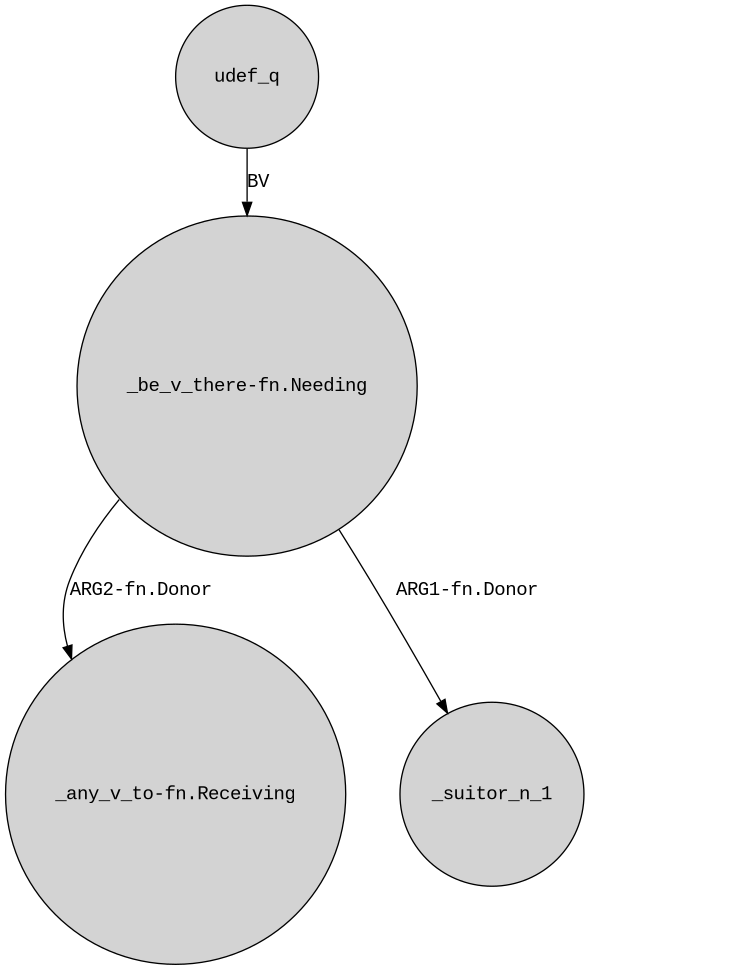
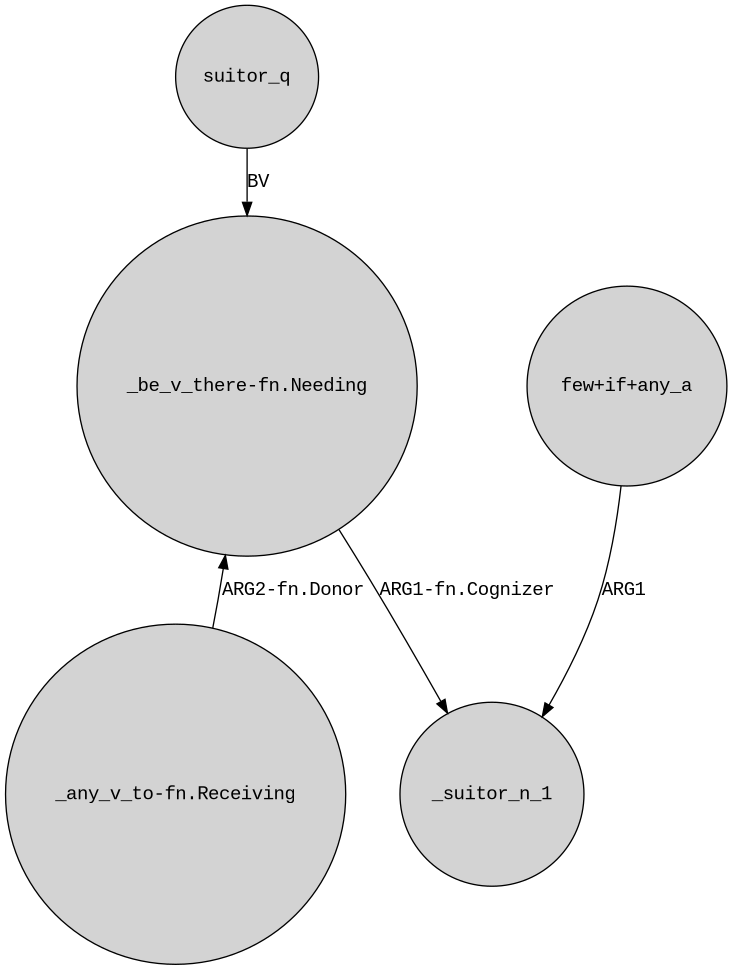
(247, 77) -> (247, 77)
none -> (627, 386)
(75, 567) -> (218, 598)
(467, 590) -> (467, 590)
